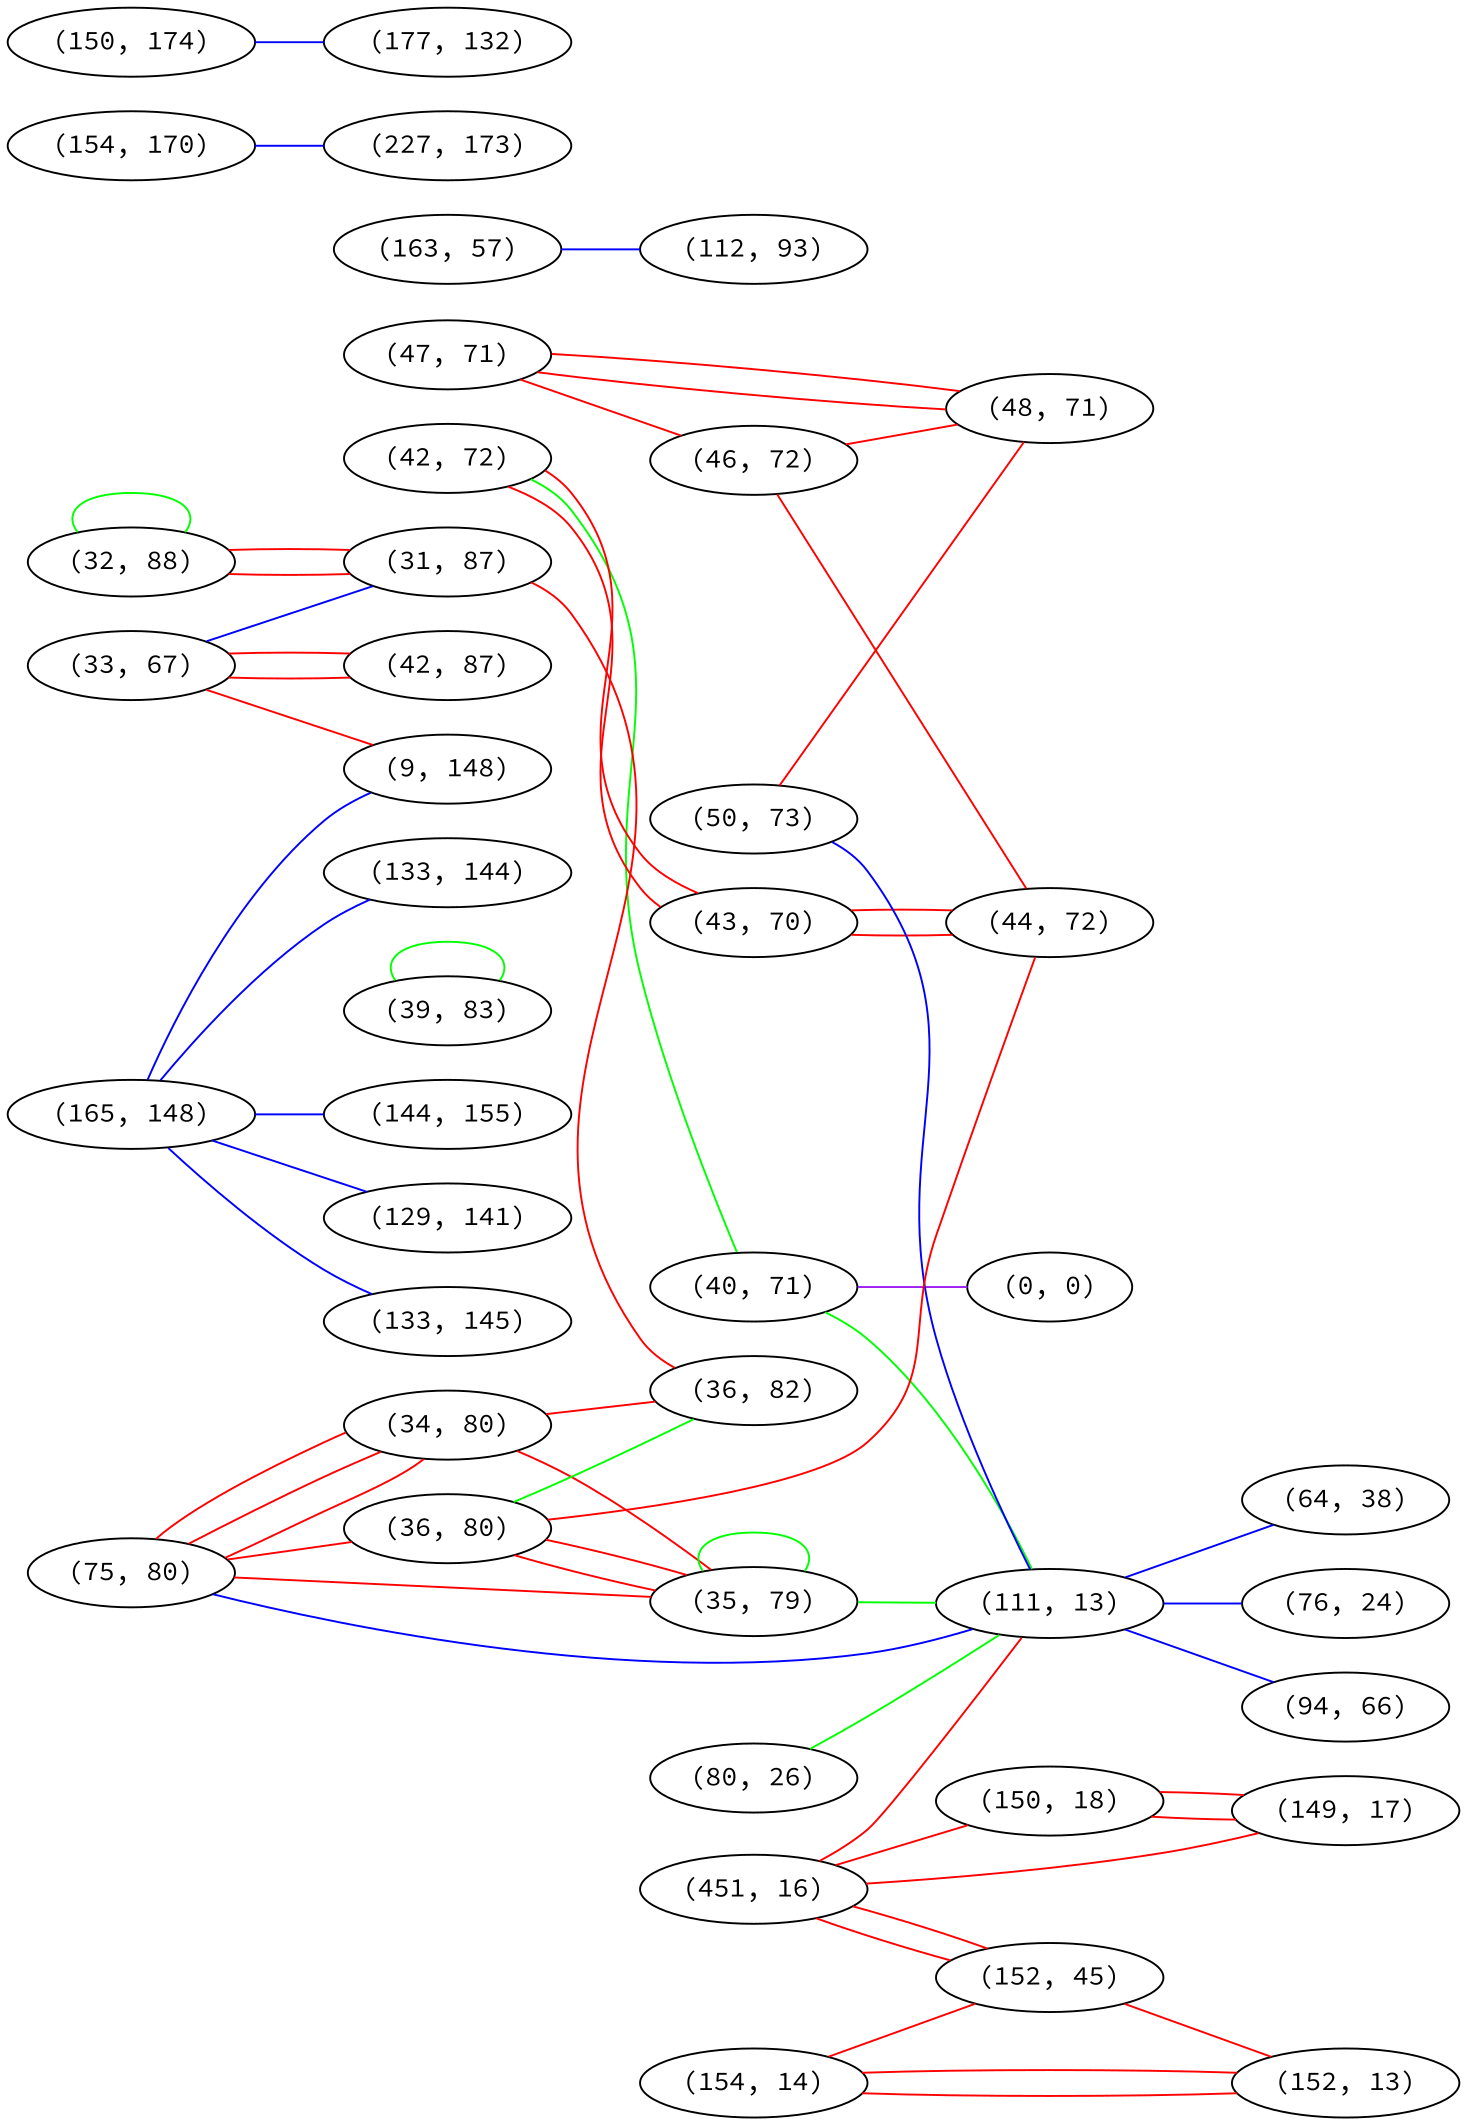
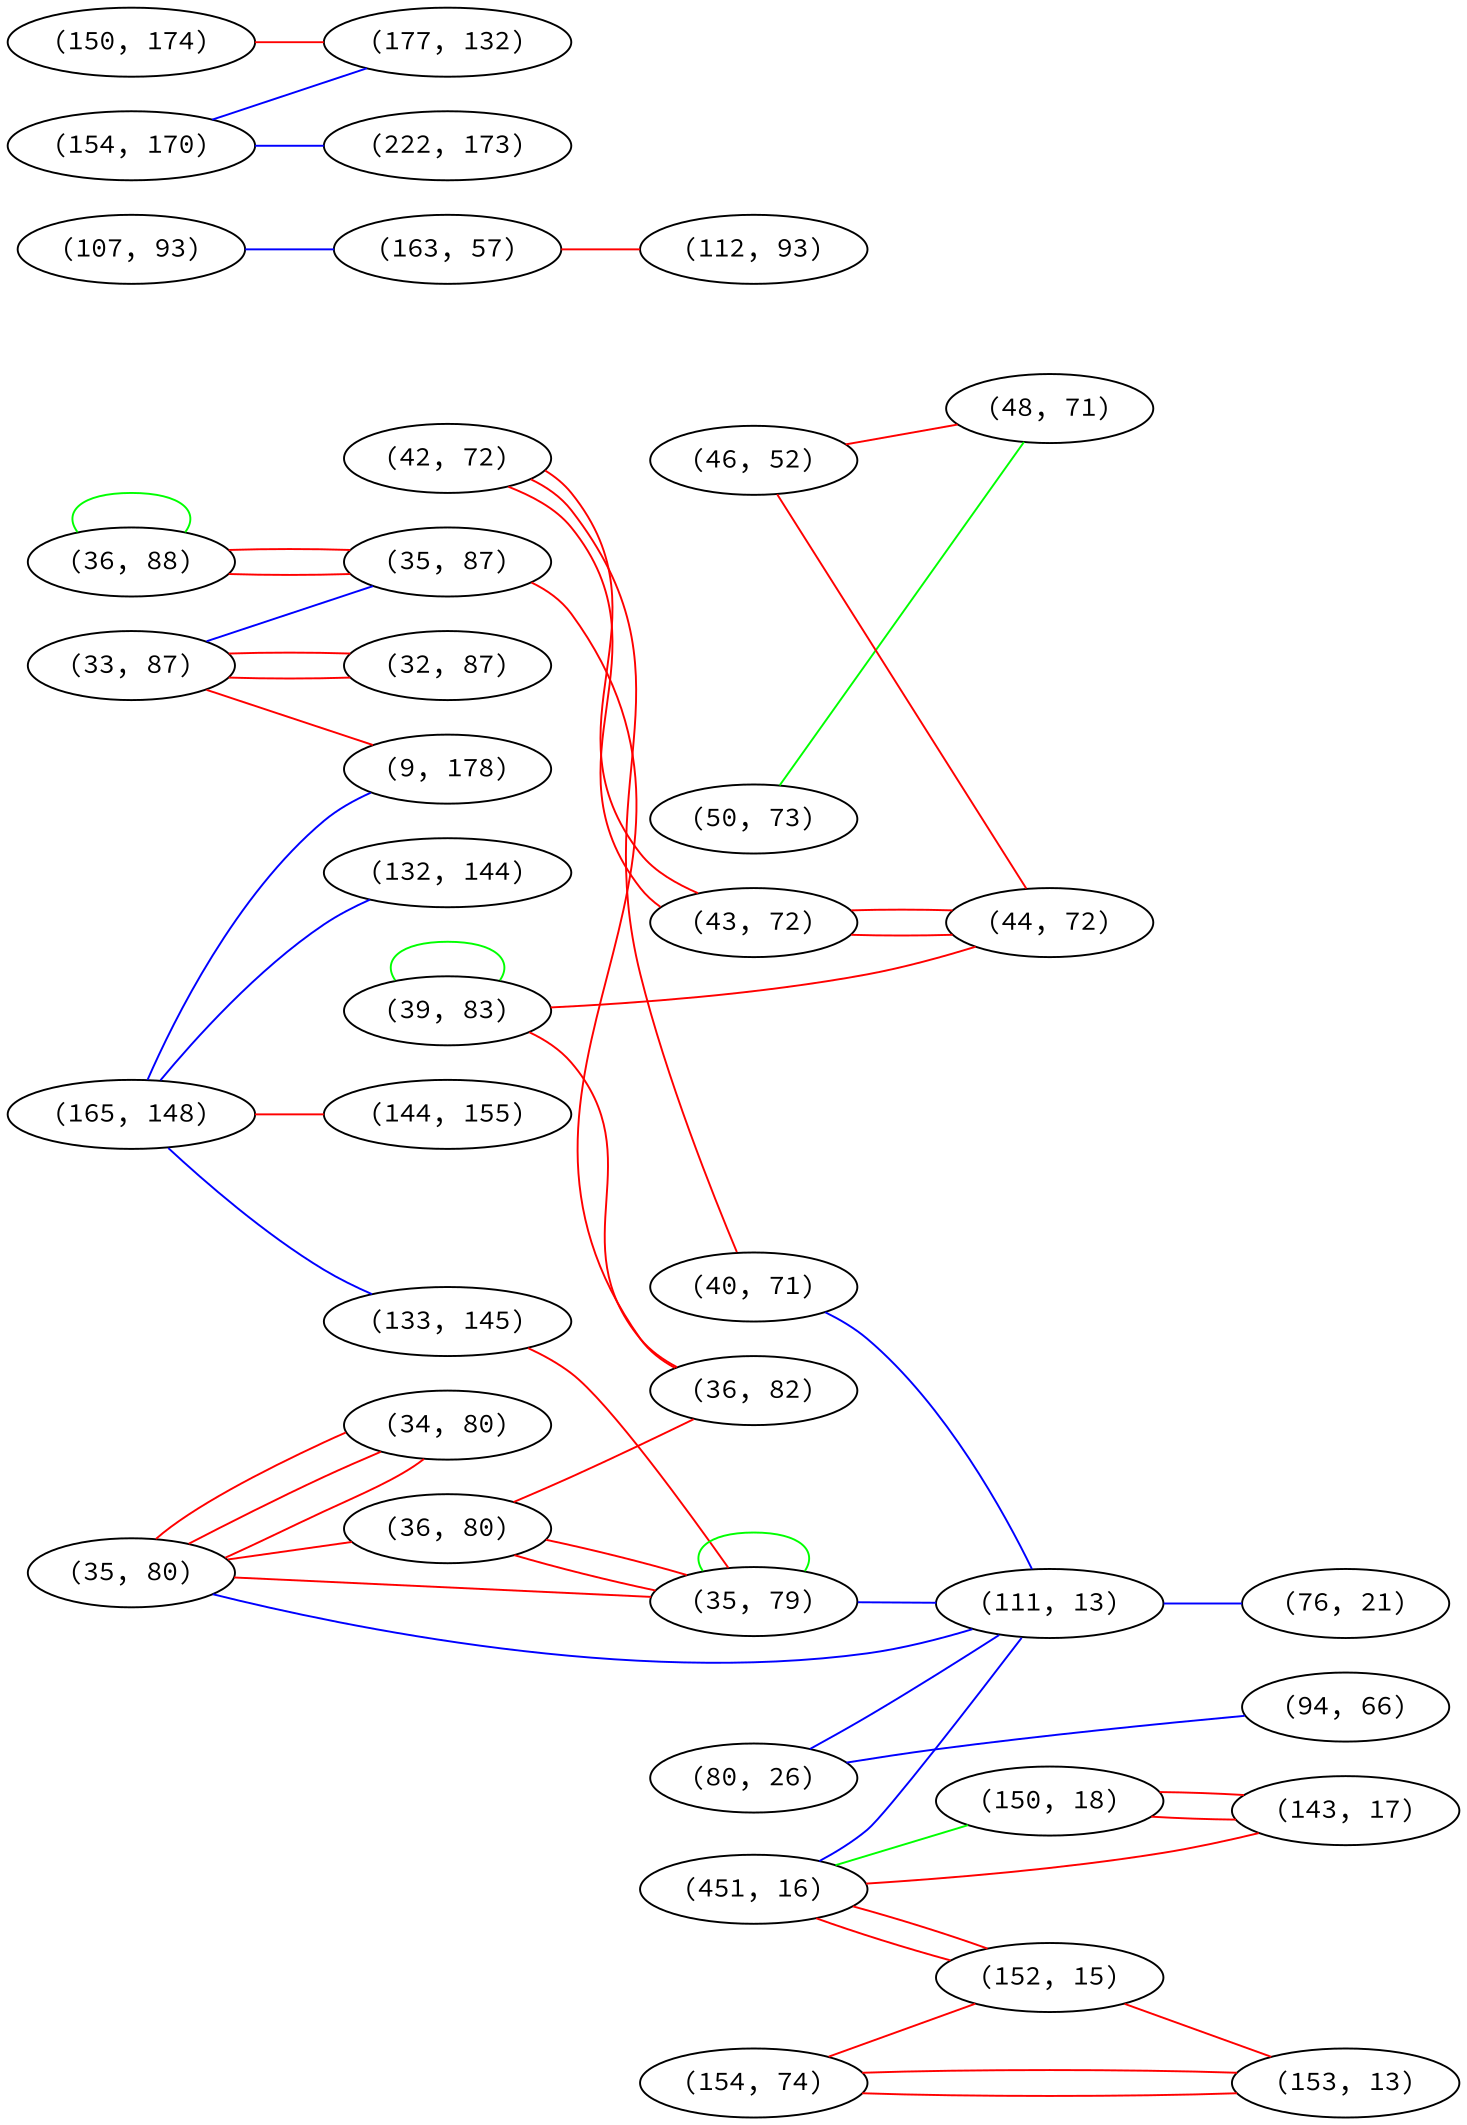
(289, 42) -> (289, 42)
none -> (290, 94)
(448, 146) -> (448, 146)
none -> (131, 249)
(601, 249) -> (601, 249)
(448, 355) -> none
(754, 460) -> (754, 460)
(131, 562) -> (131, 562)
(448, 562) -> (448, 562)
(902, 614) -> (902, 614)
(131, 666) -> (131, 666)
(448, 666) -> (448, 666)
(448, 769) -> (448, 769)
(448, 873) -> (448, 873)
(754, 923) -> (754, 923)
(634, 939) -> (634, 939)
(289, 1114) -> (289, 1114)
(920, 1200) -> none
(448, 1218) -> none
(1050, 1287) -> none
(914, 1363) -> (765, 990)
(601, 1408) -> (607, 1198)
(946, 1426) -> (946, 1426)
(604, 1462) -> (604, 1462)
(608, 1498) -> (629, 1435)
(1346, 1500) -> none
(131, 1573) -> (131, 1573)
(897, 1603) -> (897, 1603)
(1346, 1603) -> (1346, 1603)
(1199, 1656) -> (1045, 1736)
(906, 1694) -> (906, 1694)
(928, 1758) -> (924, 1764)
(1346, 1811) -> (1346, 1811)
(902, 1845) -> (902, 1845)
(1050, 1978) -> (1050, 1978)
(754, 2083) -> (754, 2083)
(1346, 2083) -> (1346, 2083)
